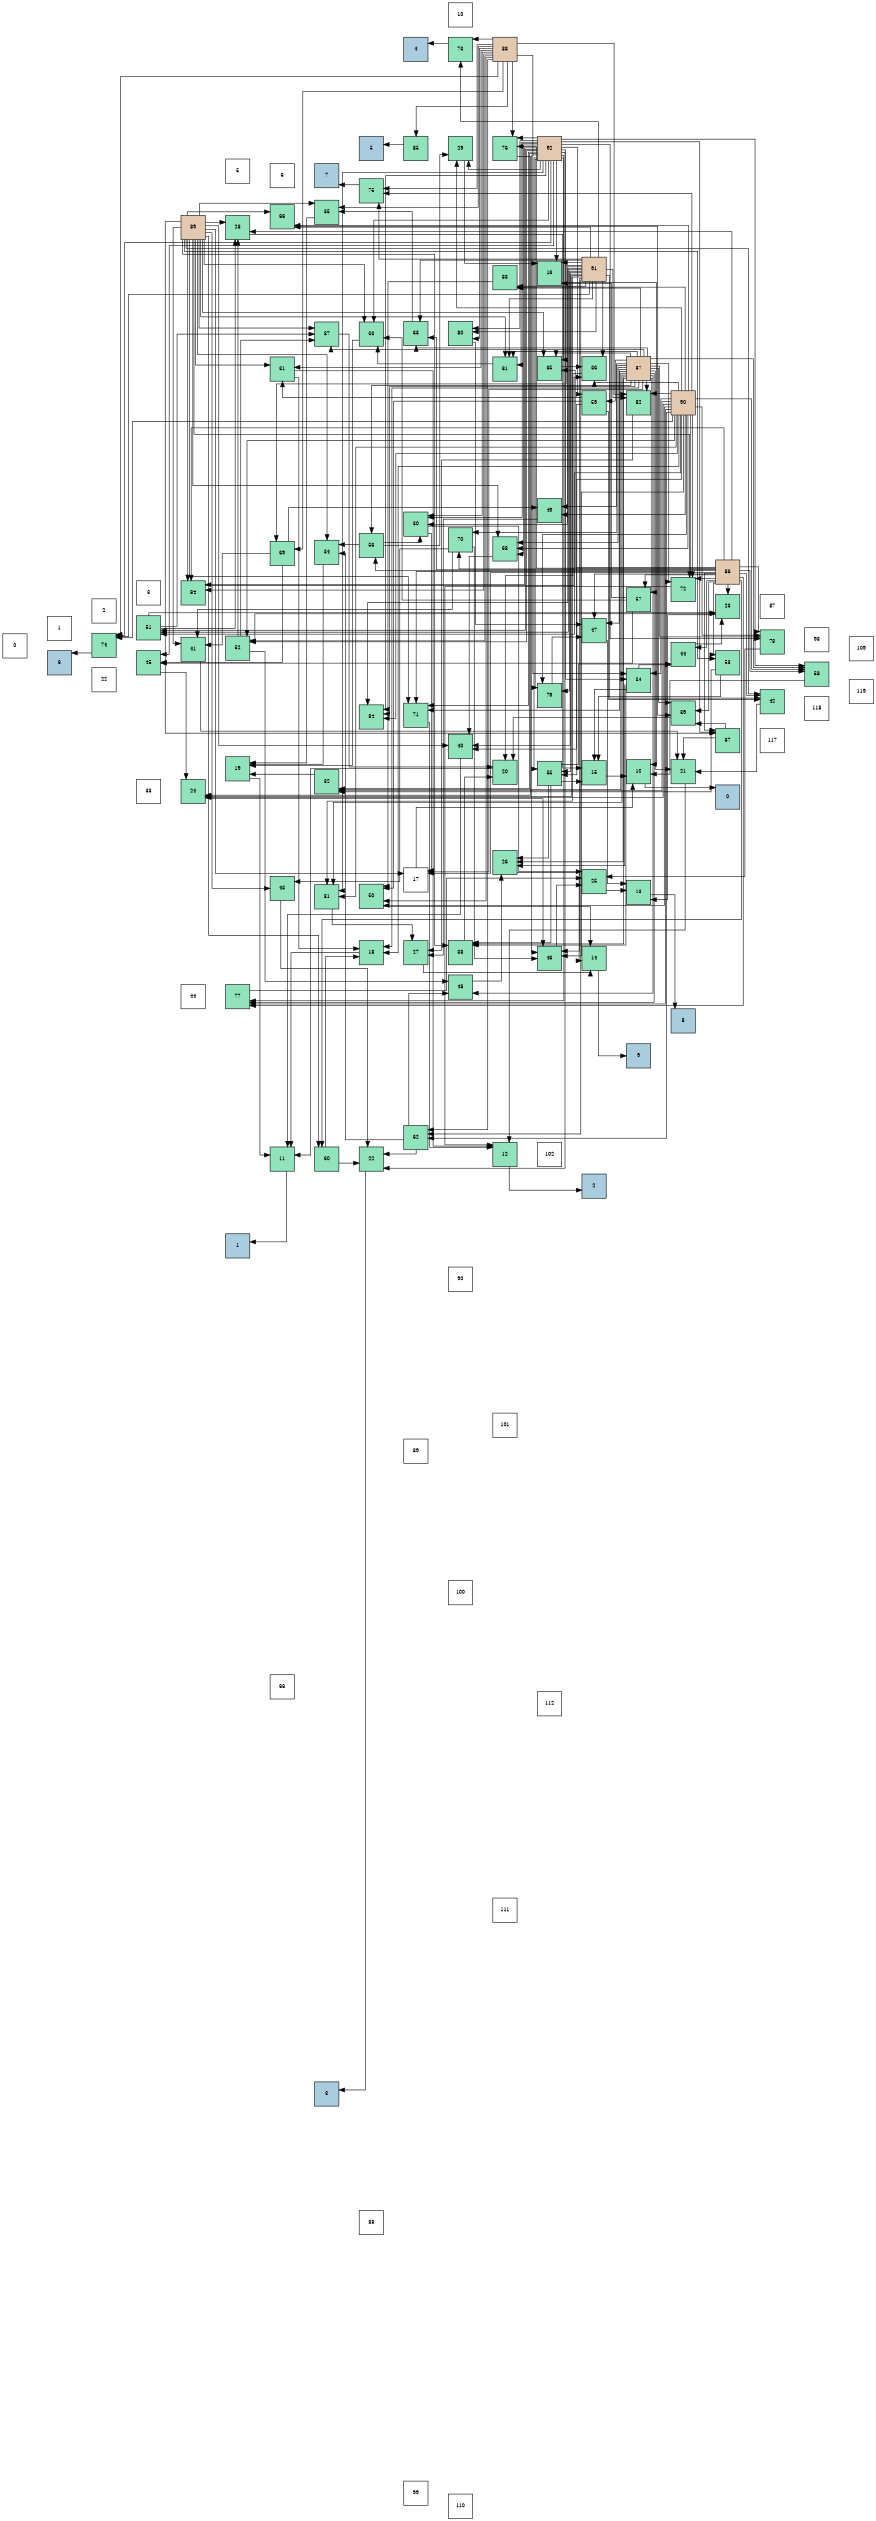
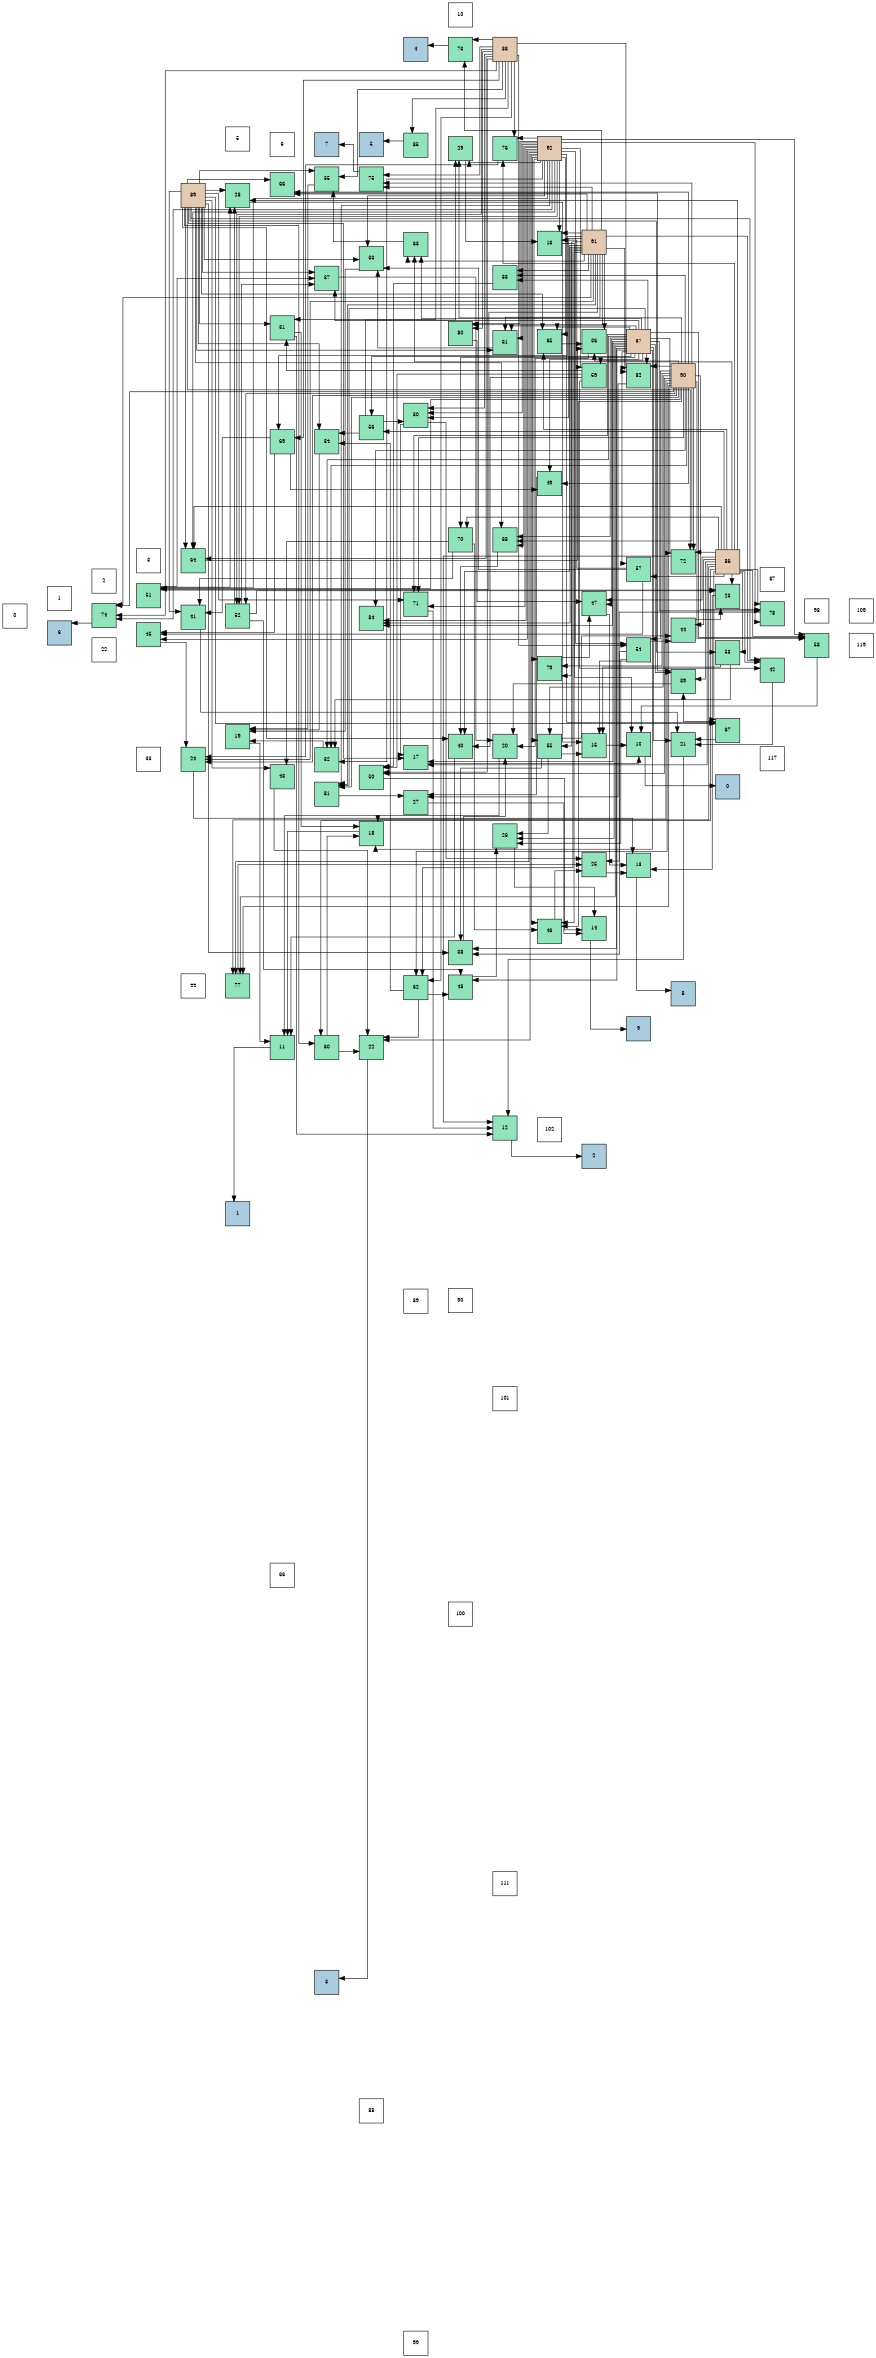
(817, 709) -> none
(445, 799) -> (404, 818)
(416, 880) -> (416, 758)
(550, 1704) -> none
(460, 2506) -> none
